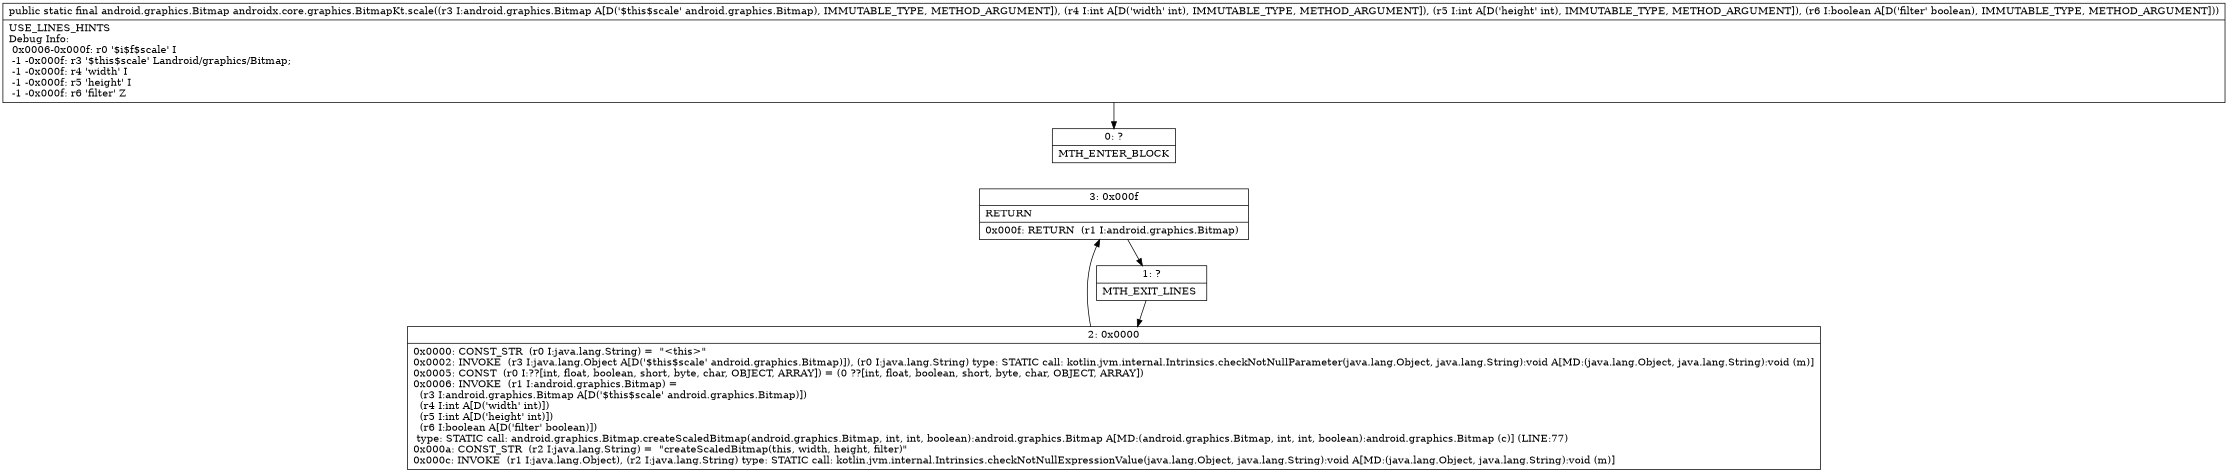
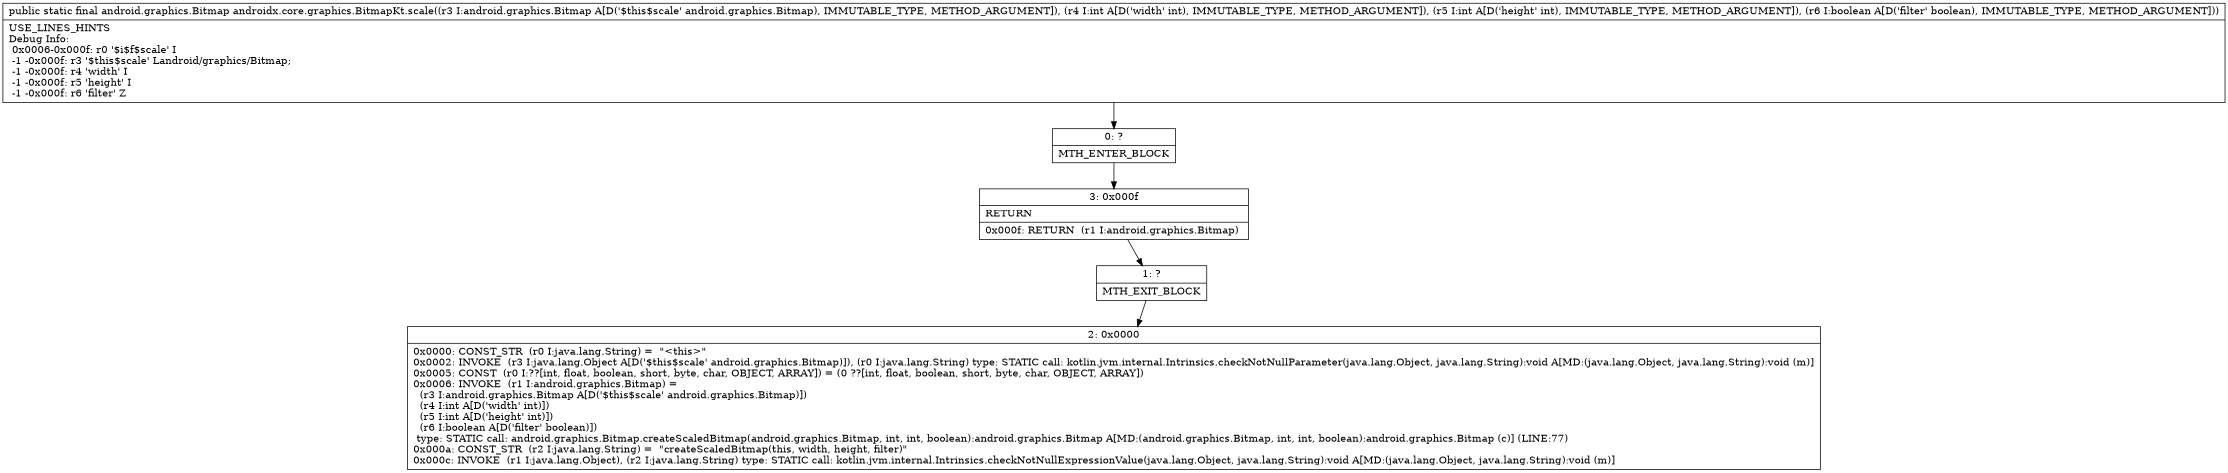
(1087, 286) -> (1114, 172)
(1149, 291) -> (1152, 291)
